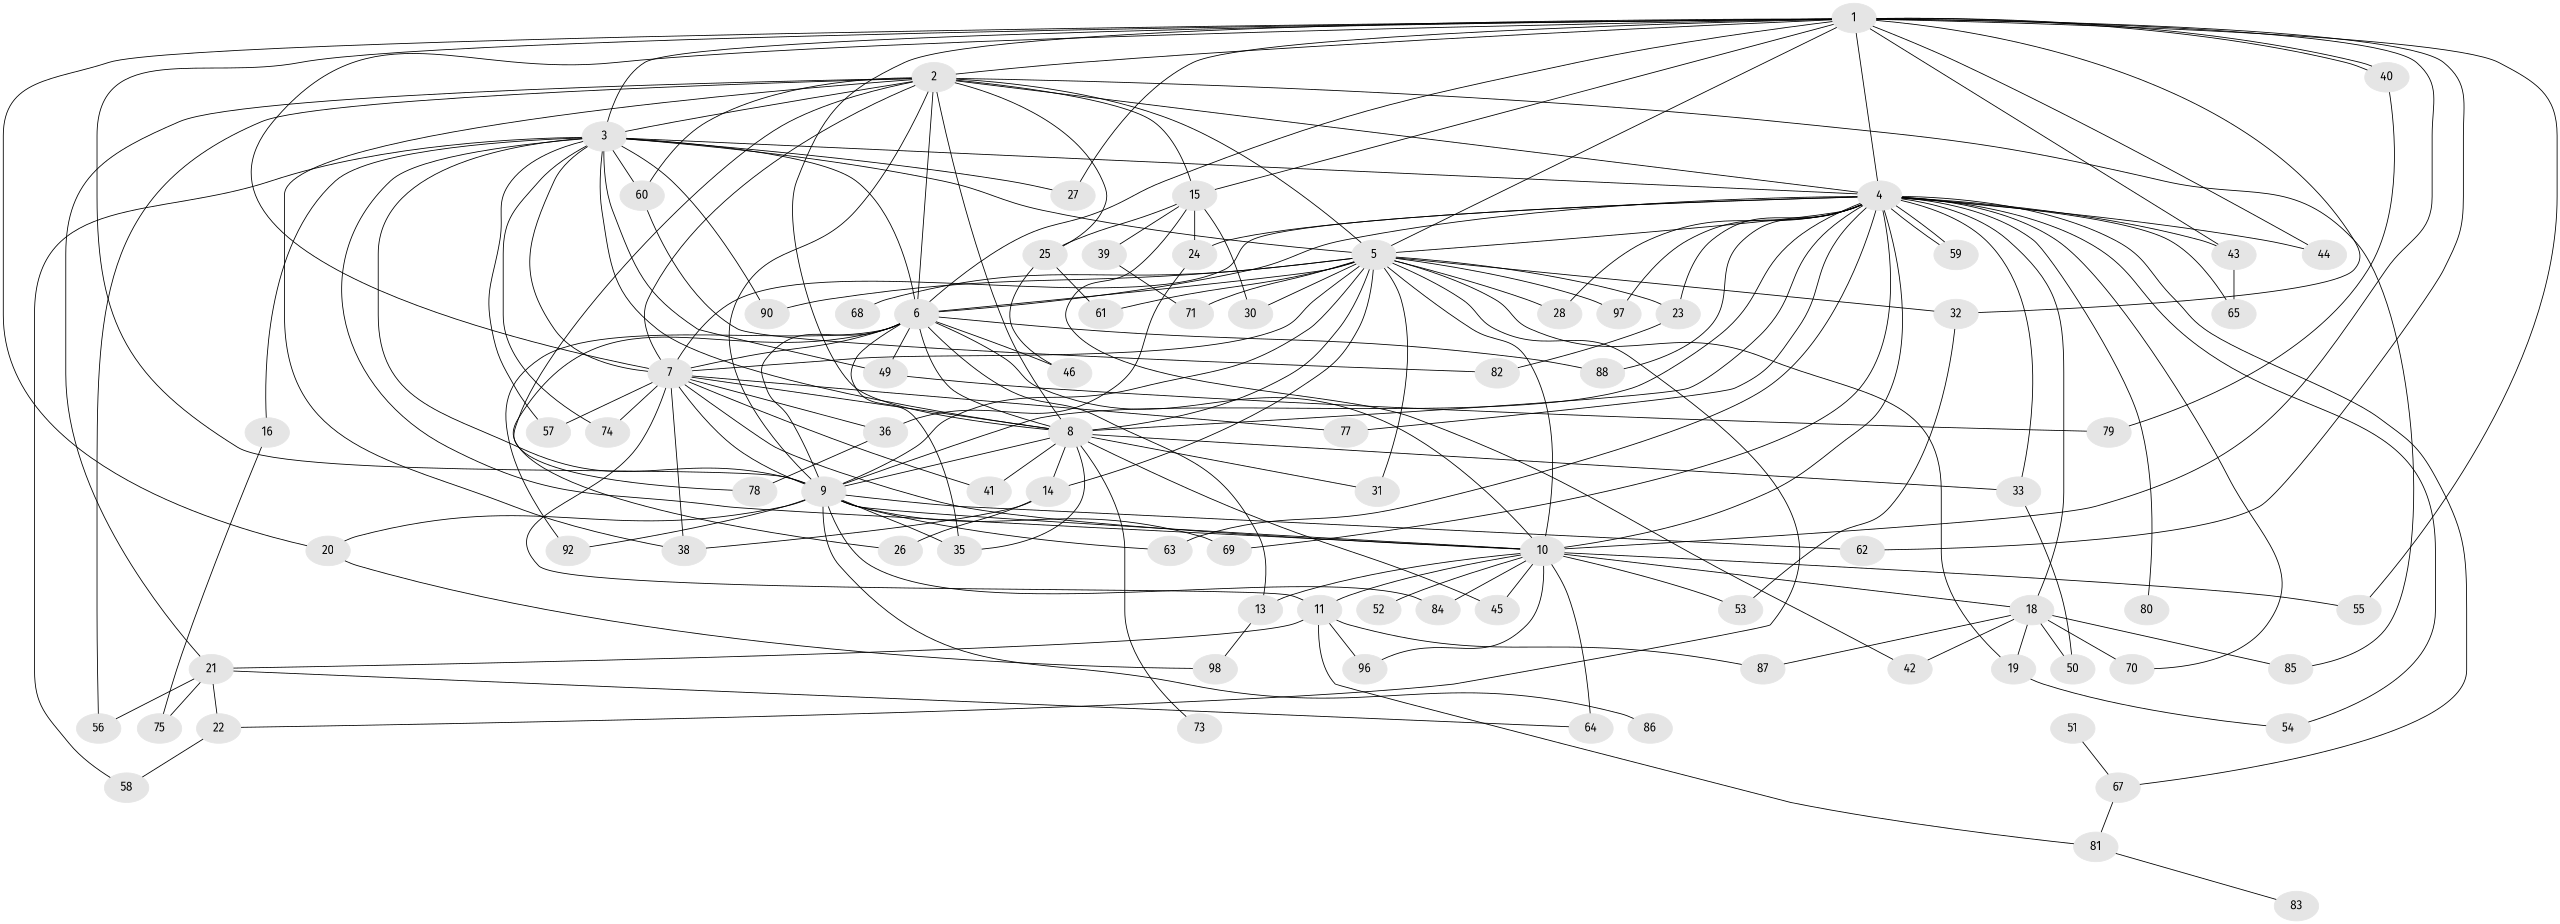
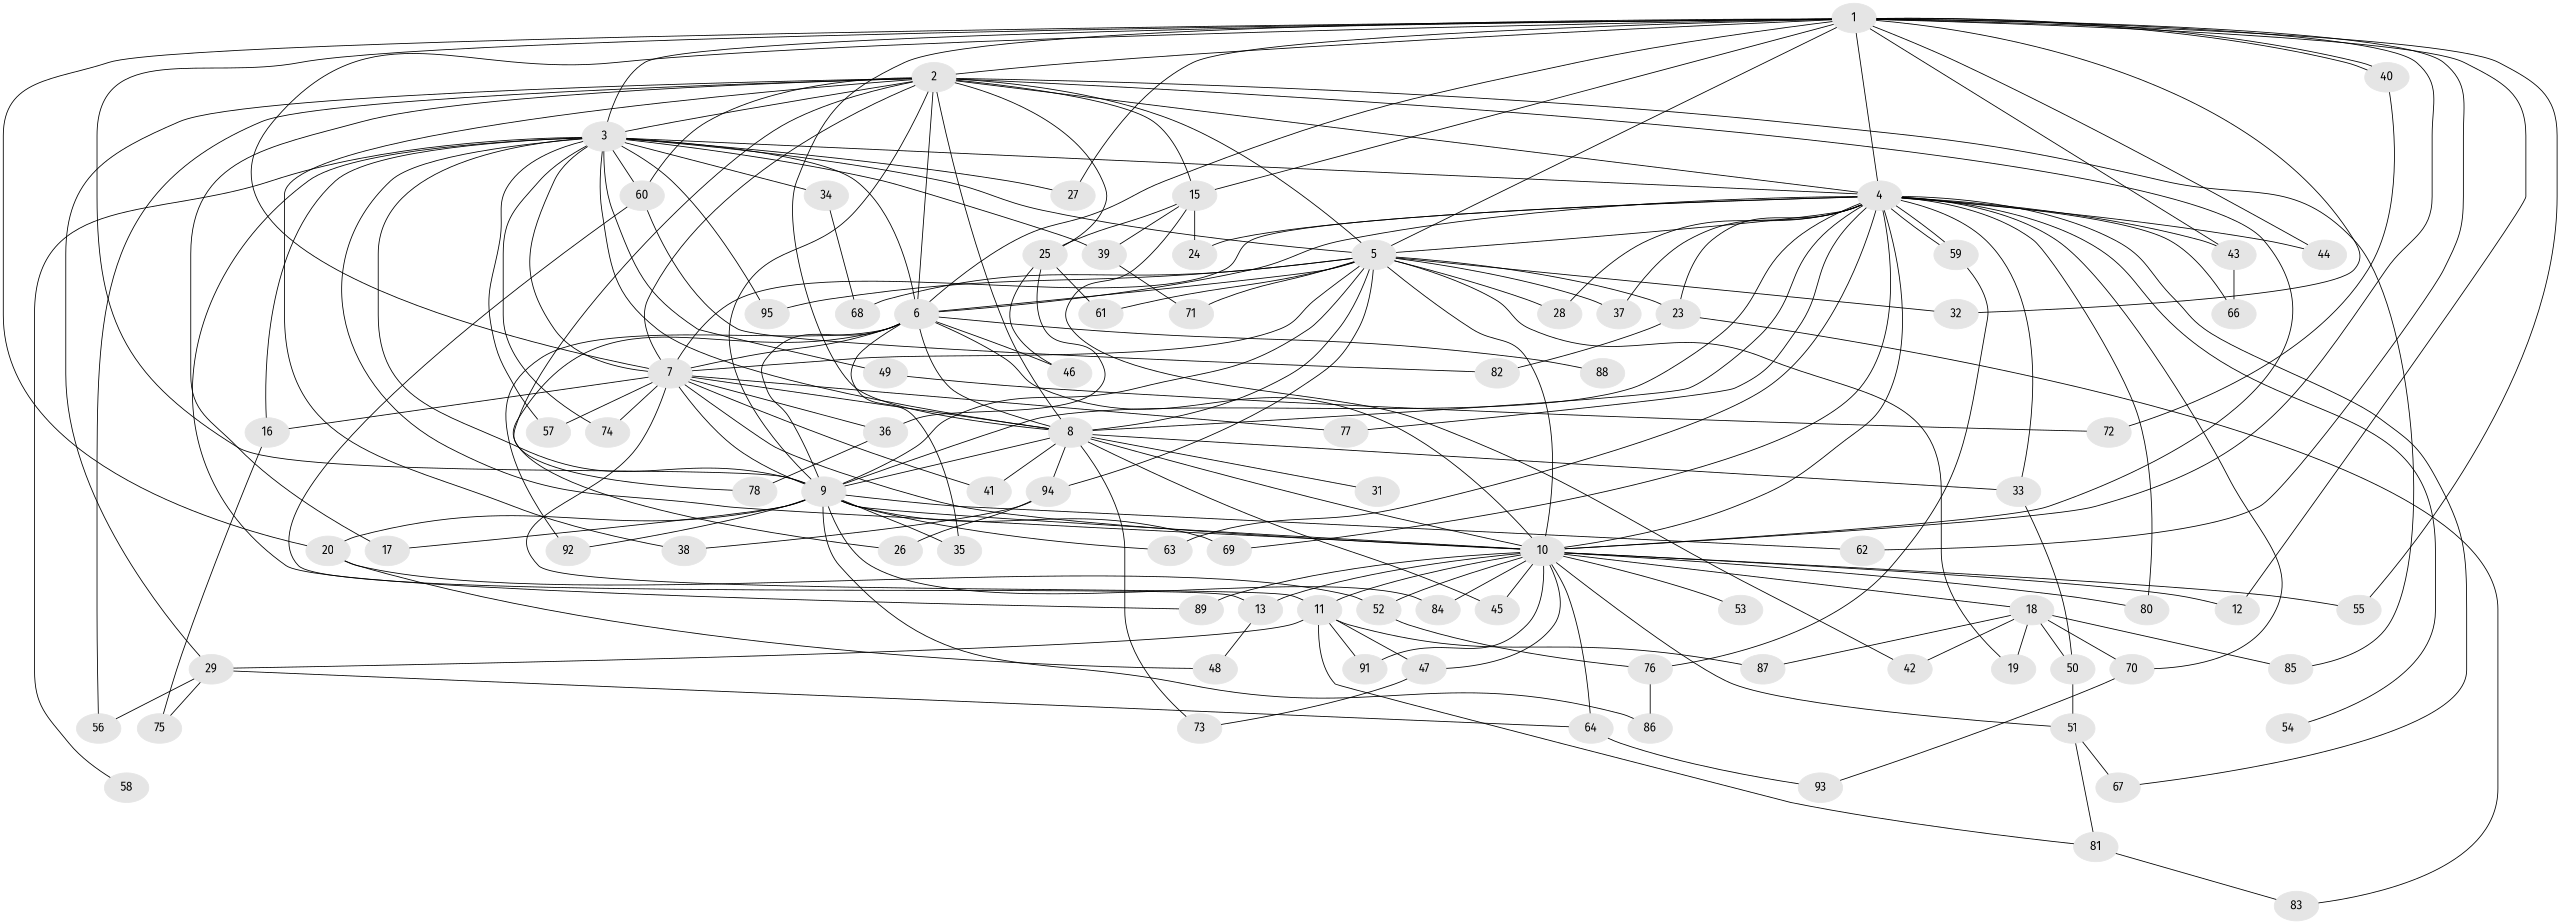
none -> (2059, 175)
none -> (860, 176)
none -> (826, 196)
(1727, 268) -> none
(767, 314) -> (767, 314)
(1251, 314) -> none
(1619, 314) -> (1619, 314)
(2234, 314) -> (2234, 314)
(903, 341) -> none
(2063, 353) -> none
(1406, 377) -> none
(1119, 384) -> (1102, 384)
(1109, 422) -> (699, 589)
(2109, 432) -> (2109, 432)
(677, 462) -> (469, 403)
none -> (2326, 464)
(1048, 492) -> (1048, 492)
(1898, 496) -> none
(1047, 532) -> (1305, 496)
none -> (387, 551)
none -> (1846, 573)
none -> (828, 581)
none -> (1201, 610)
none -> (2237, 610)
(211, 669) -> (211, 669)
(1215, 669) -> (1215, 669)
(1365, 669) -> (1365, 669)
none -> (1424, 669)
none -> (1650, 669)
none -> (1784, 697)
none -> (2073, 702)
(2147, 709) -> none
(219, 728) -> none
none -> (1820, 788)
(2107, 817) -> (2084, 788)
